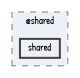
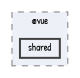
(40, 21) -> (40, 21)
